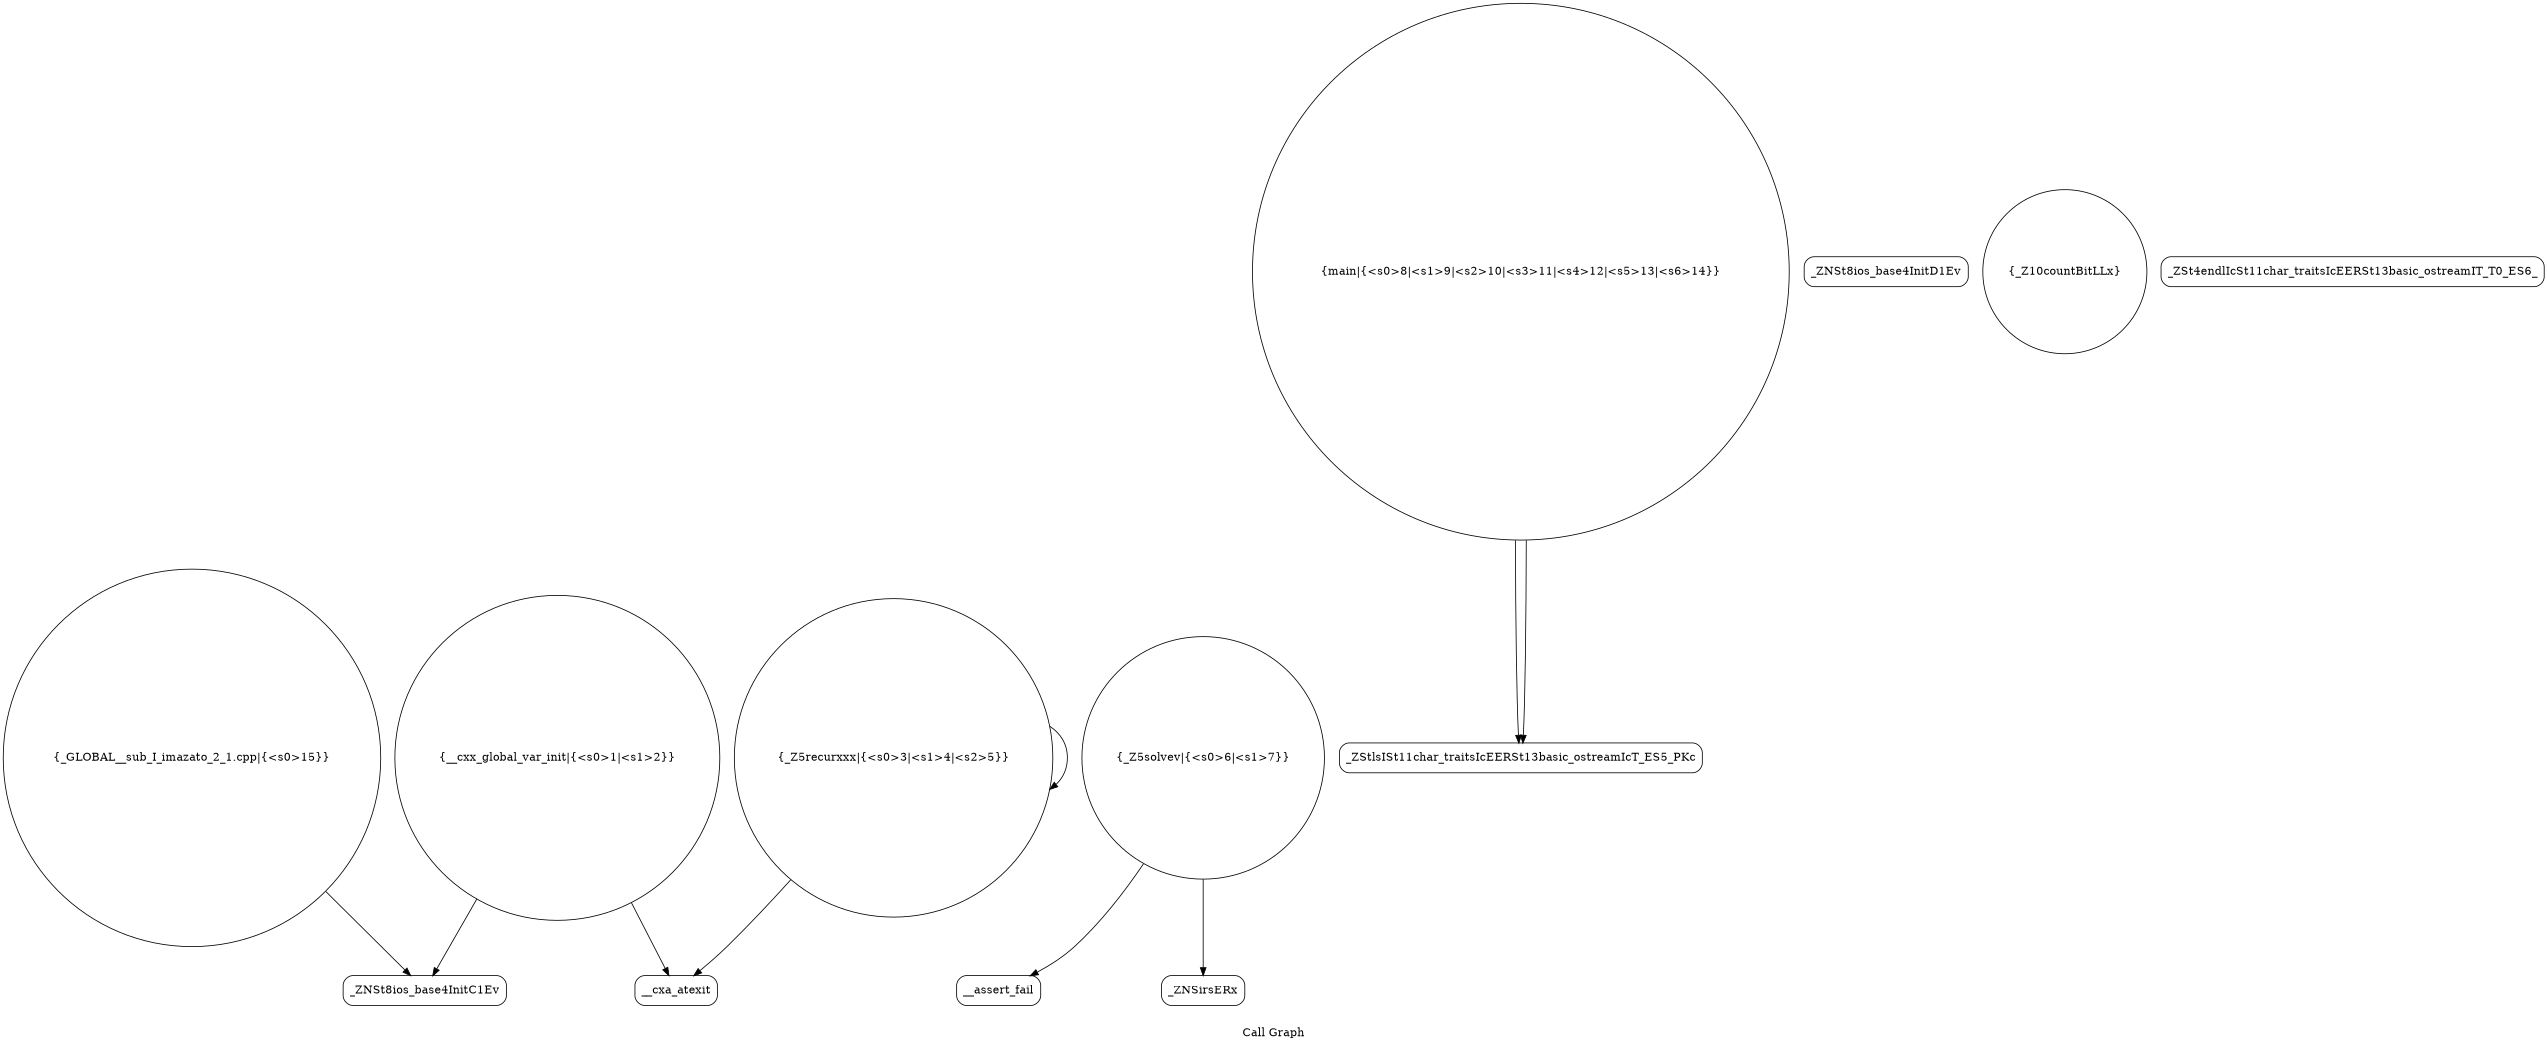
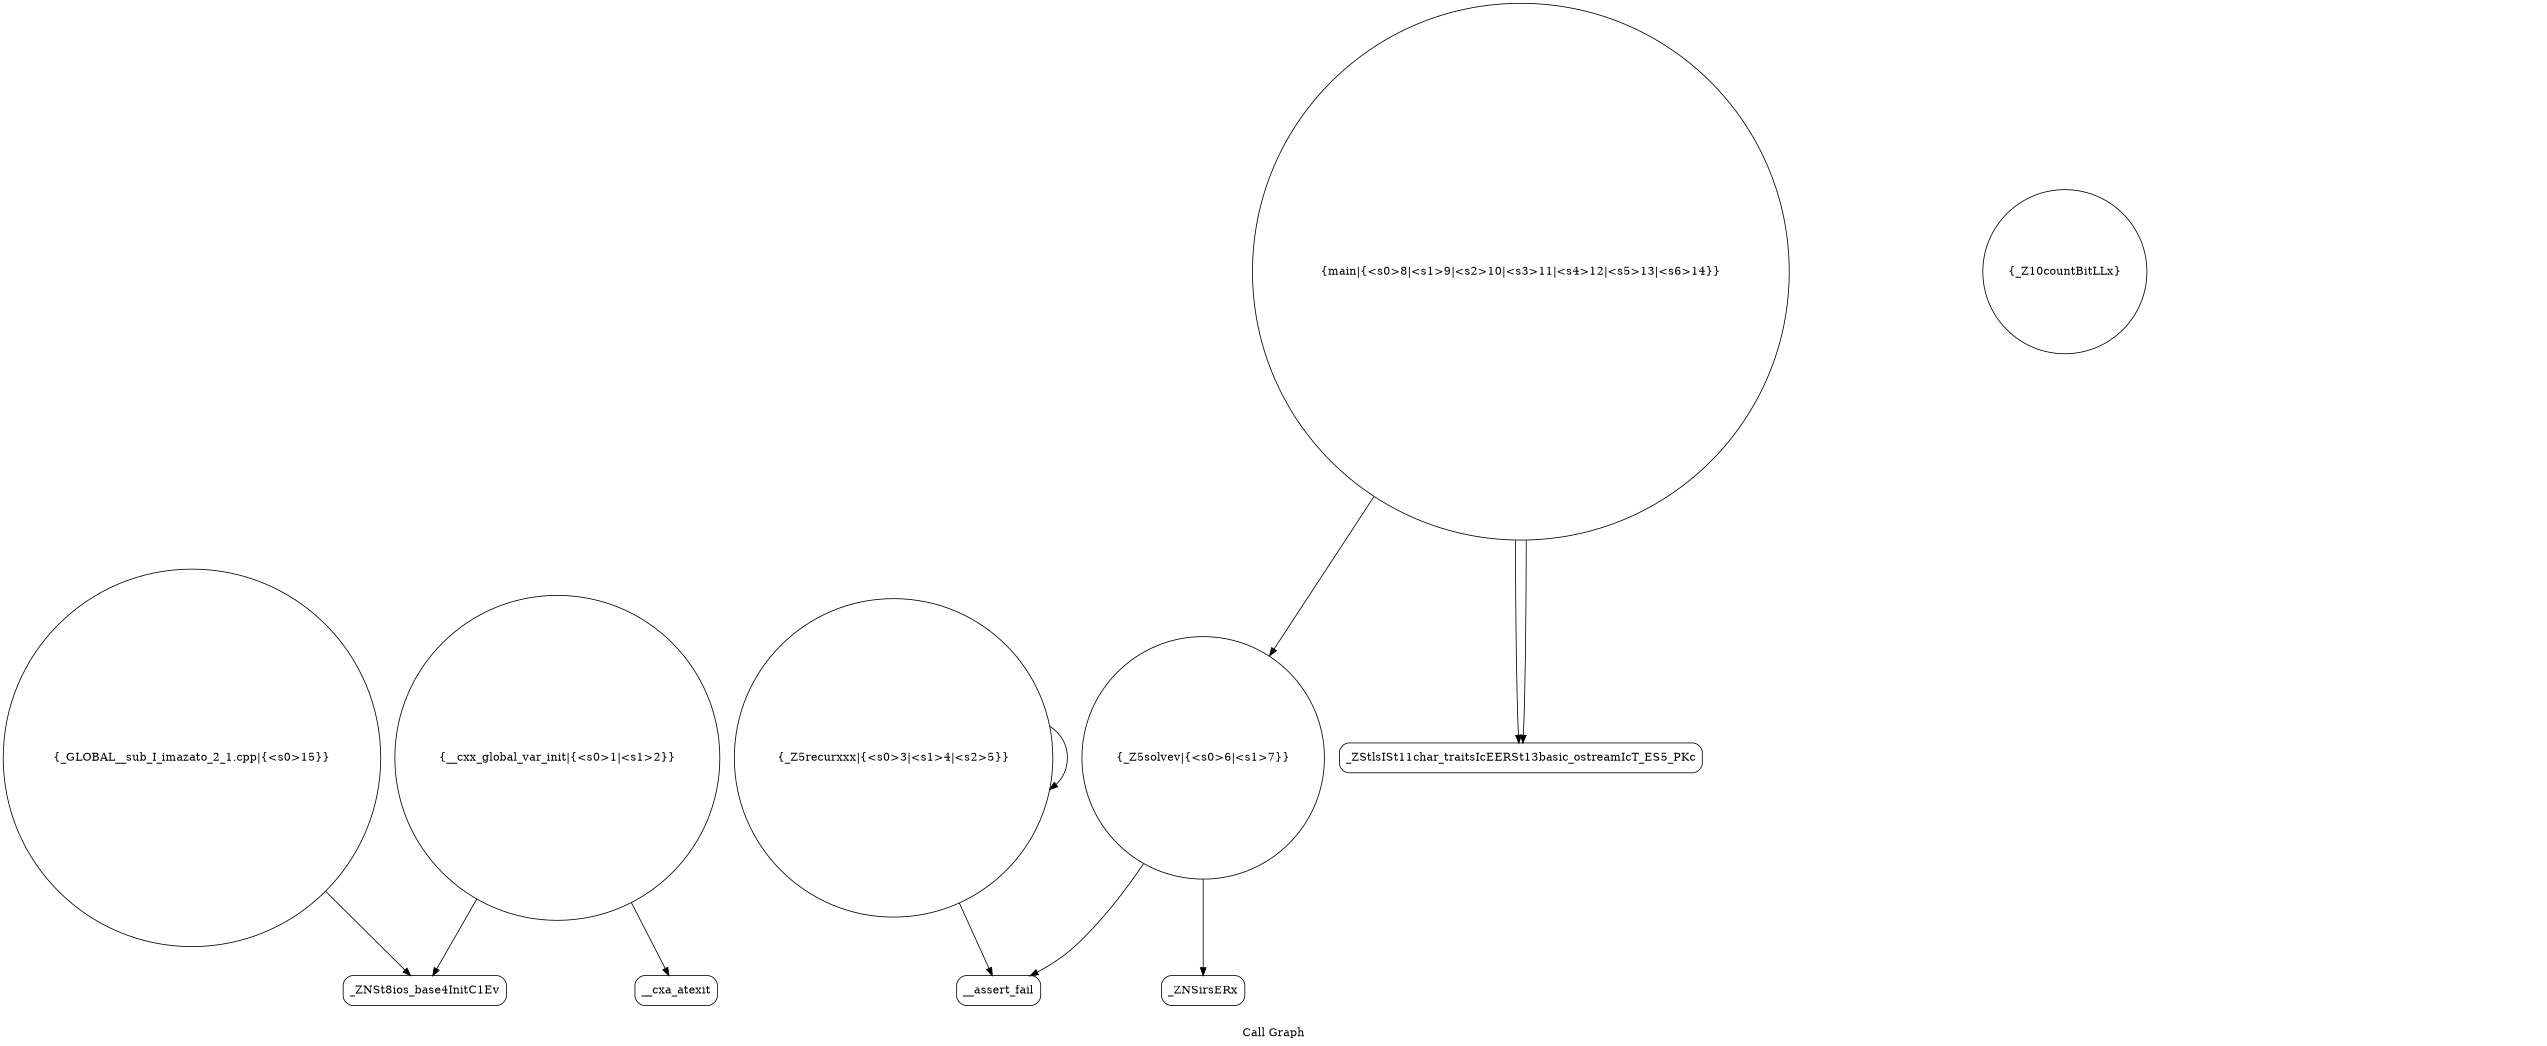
(1886, 272) -> none
(2353, 272) -> none
none -> (1324, 573)
(747, 927) -> (974, 936)
